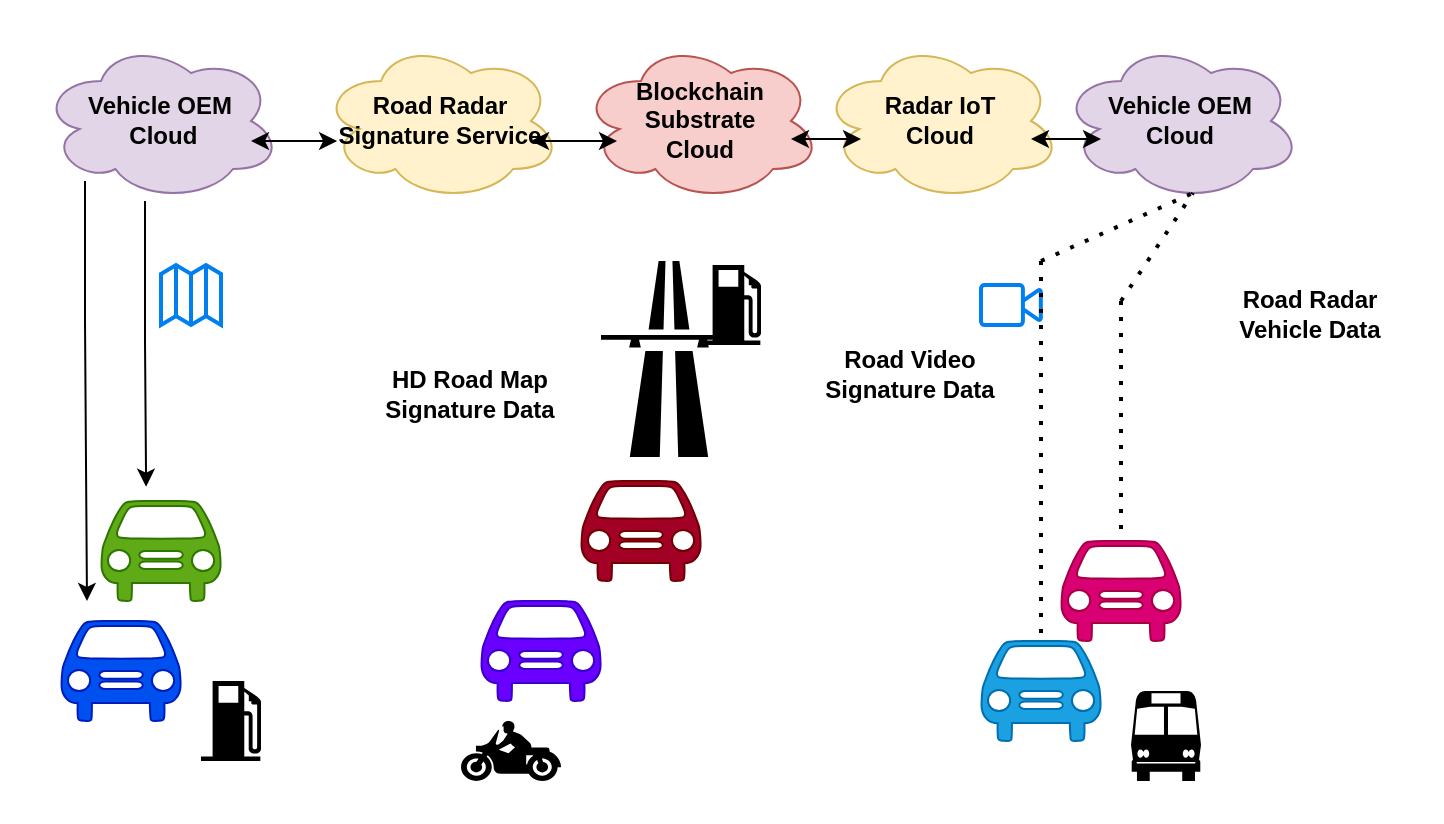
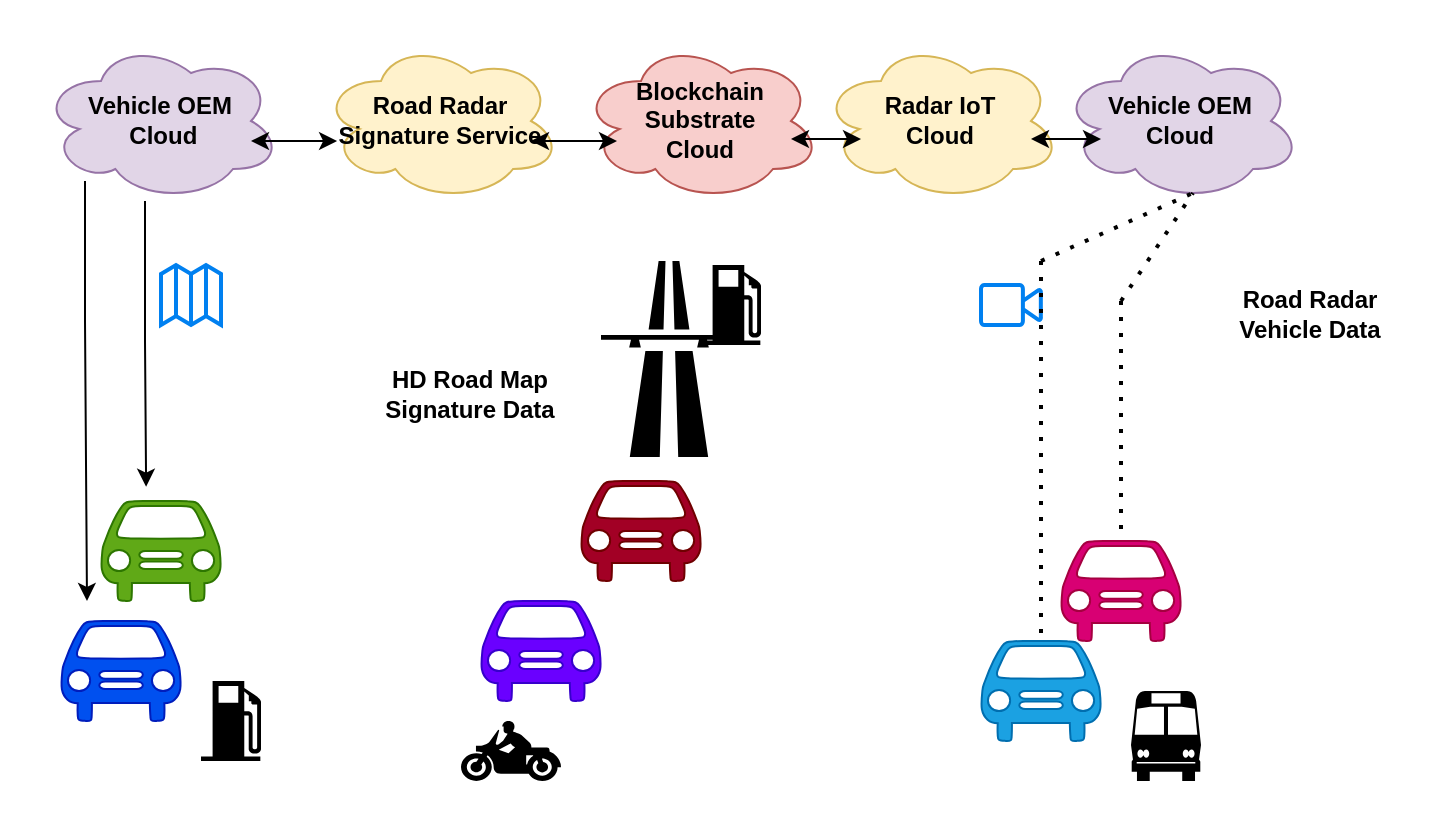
(911, 375) -> none
